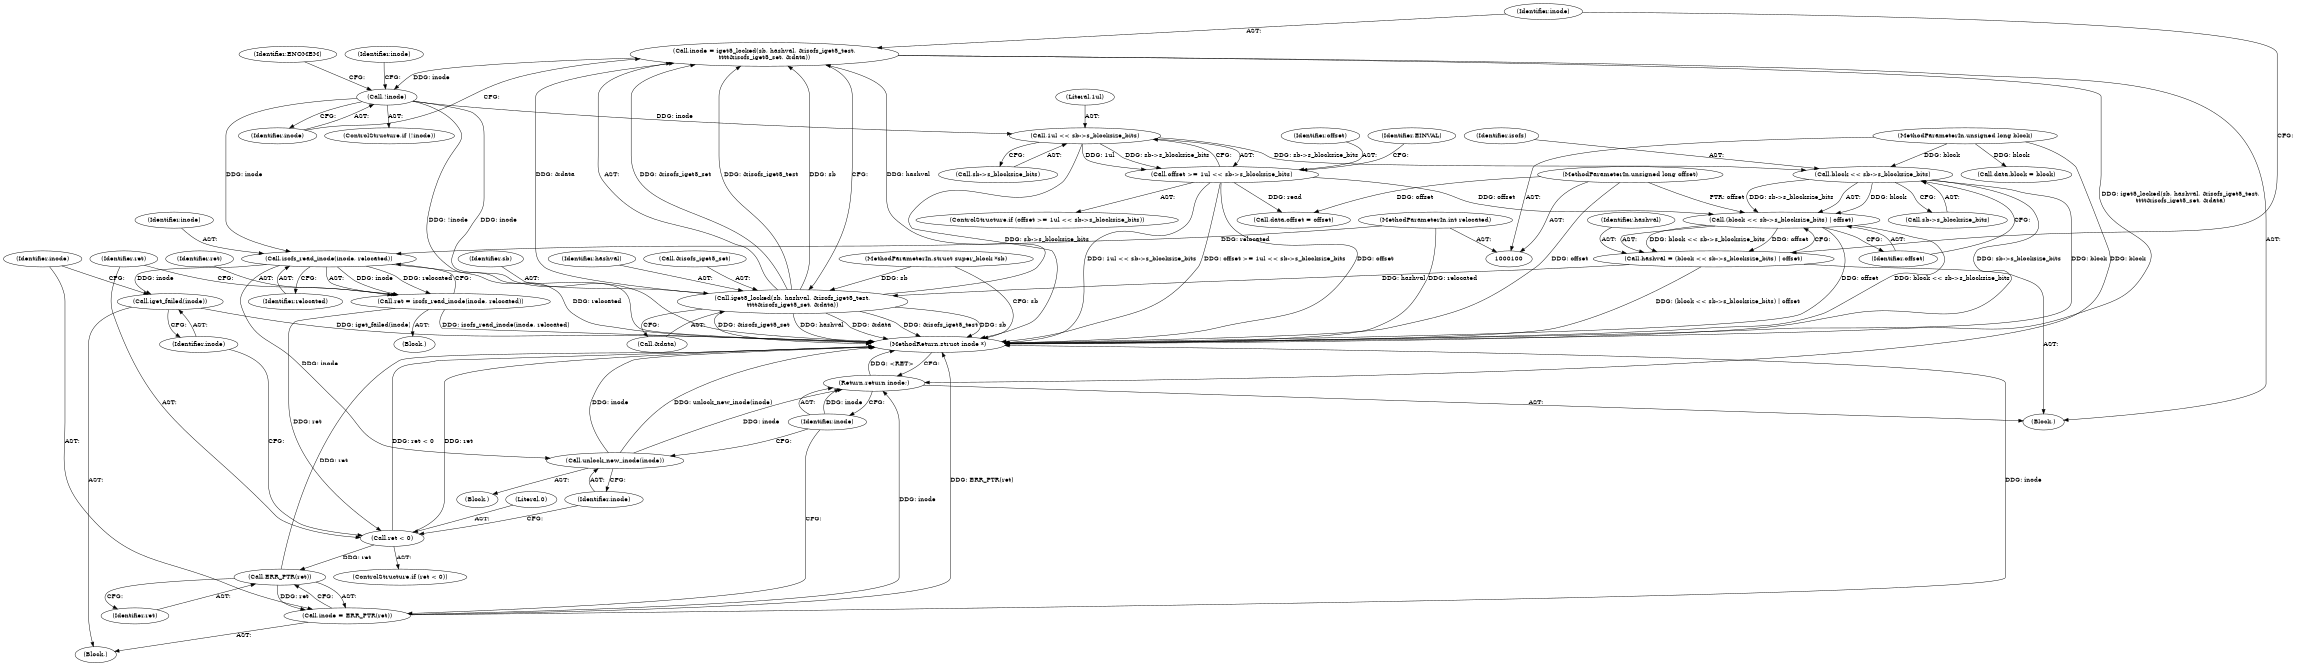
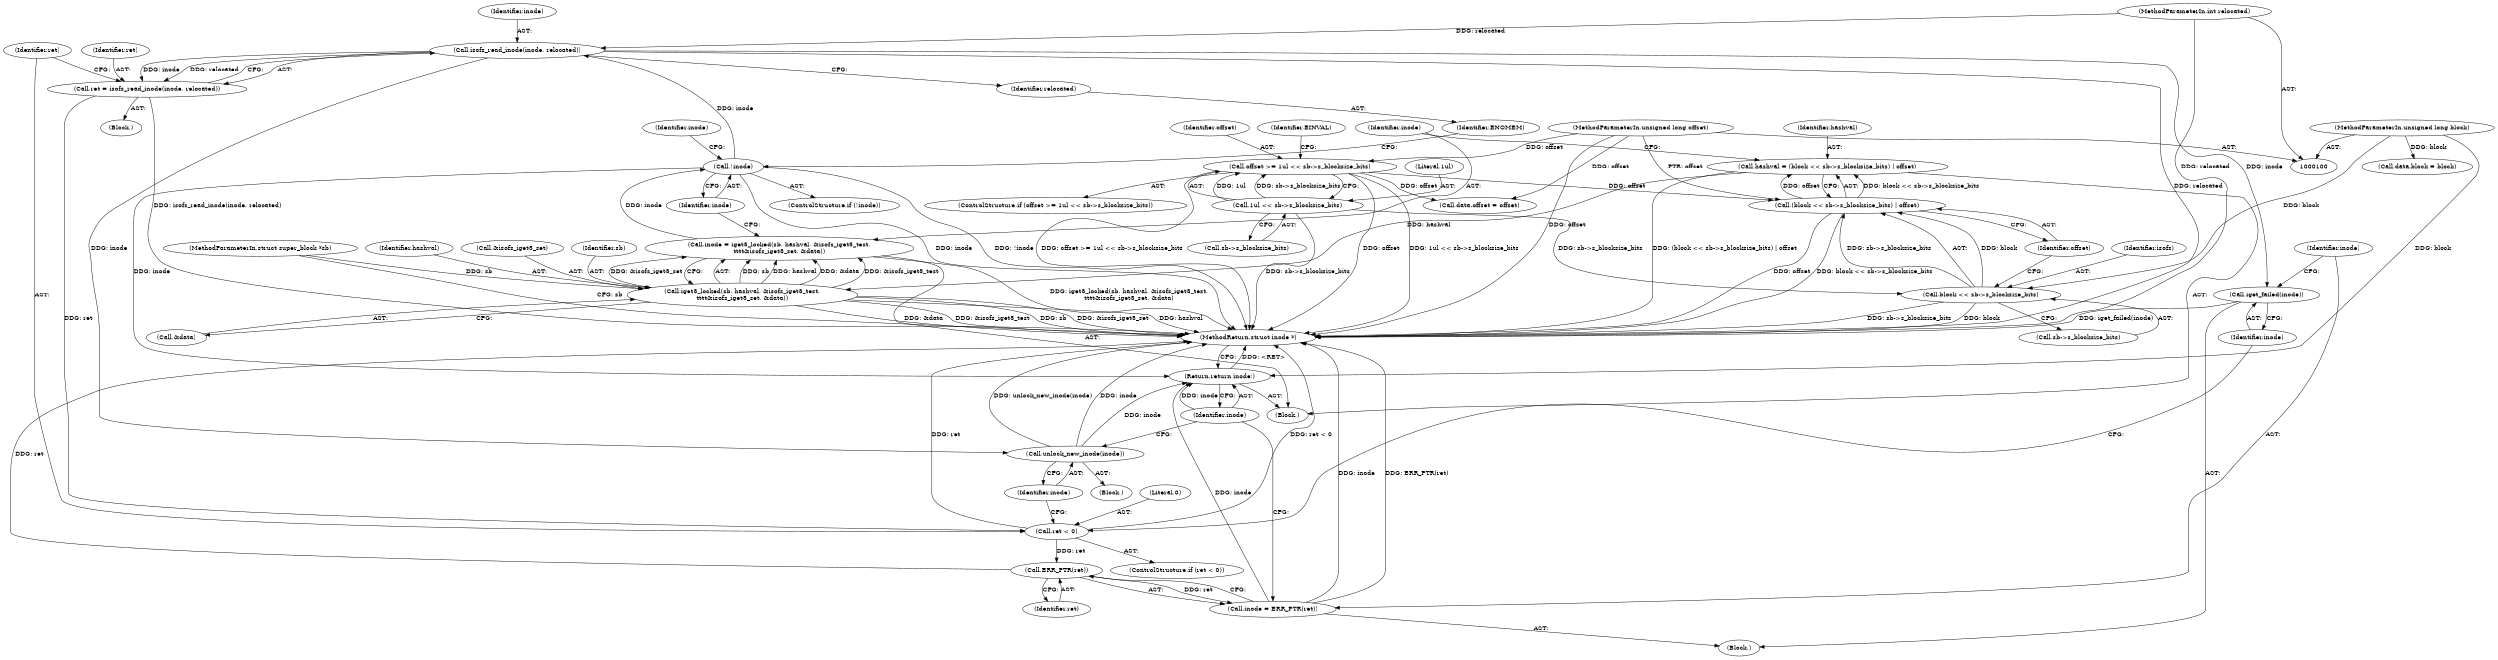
(710, 123) -> (295, 364)
none -> (1477, 157)
(1285, 197) -> (1419, 186)
(277, 281) -> (1270, 105)
